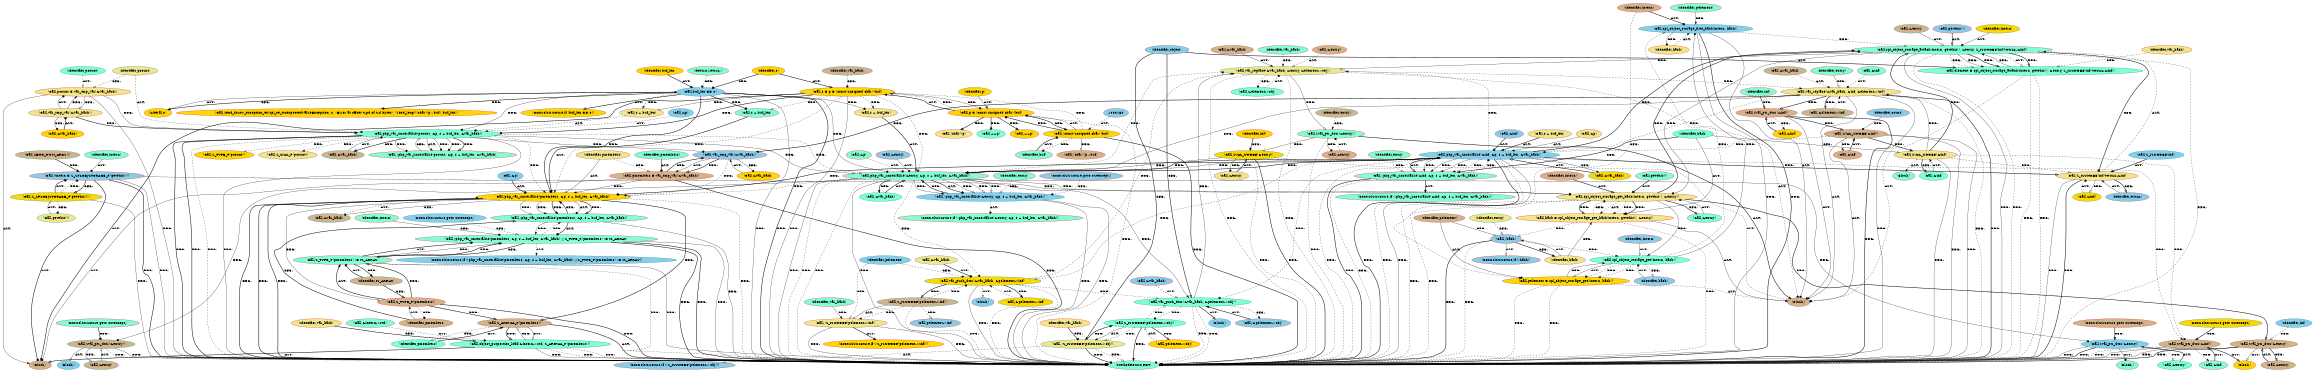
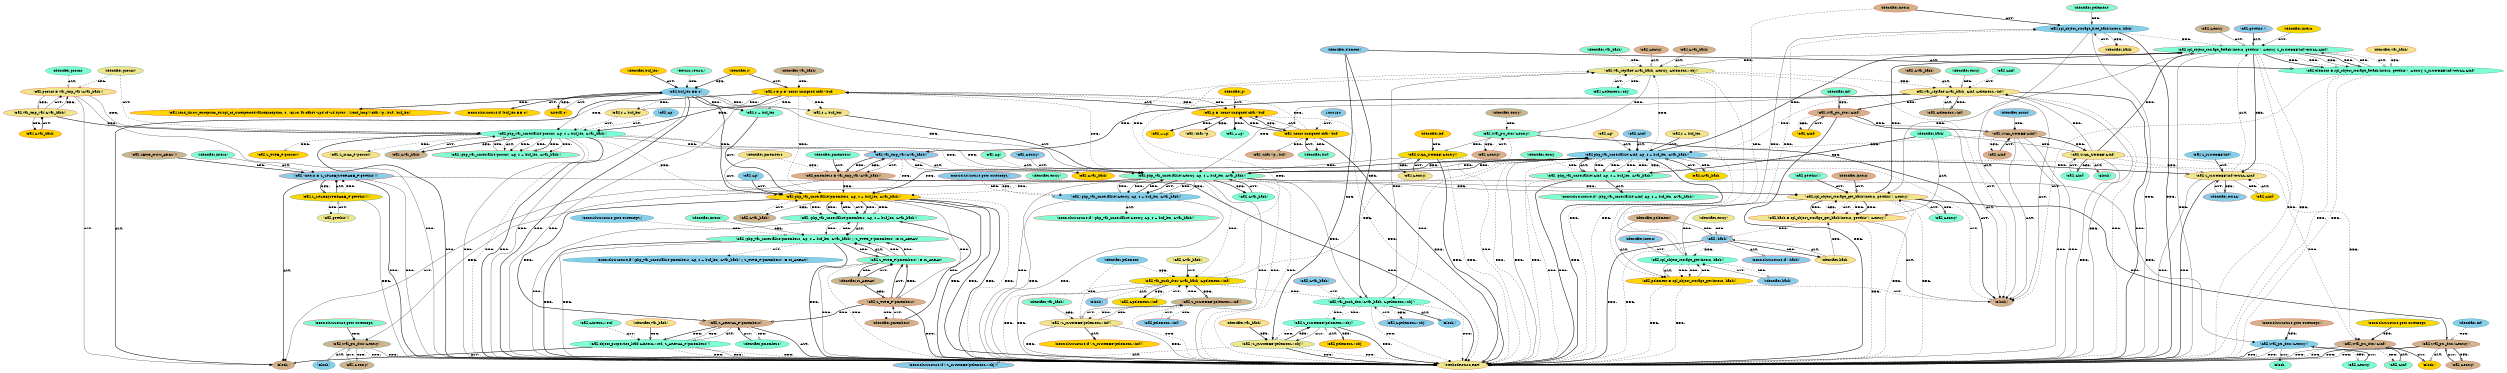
(1167, 50) -> (1344, 50)
none -> (1122, 310)
none -> (1165, 311)
(1230, 313) -> (1384, 315)
(1134, 365) -> (1462, 365)
